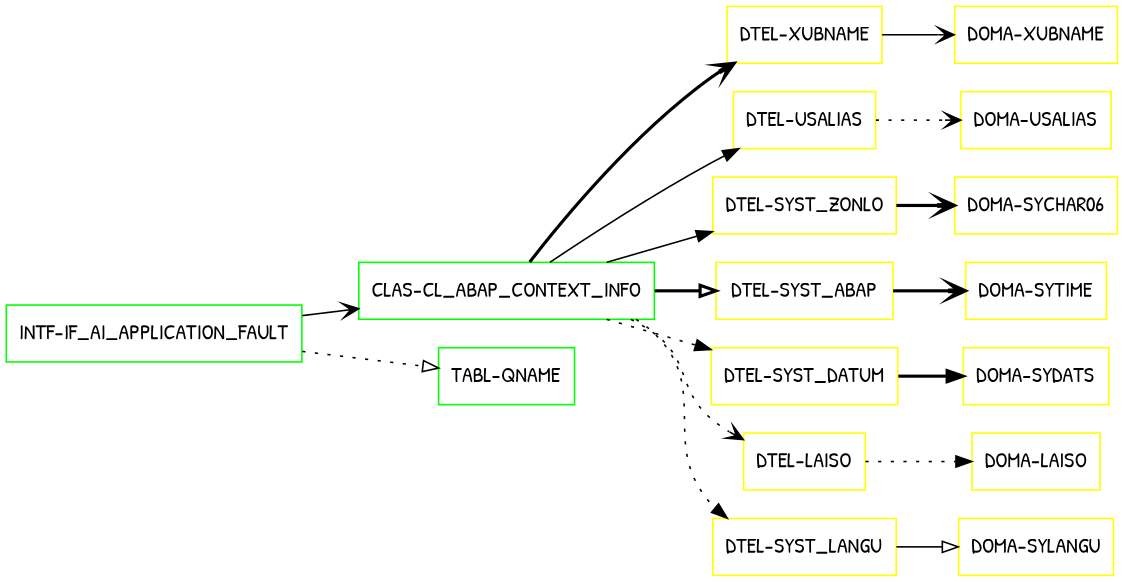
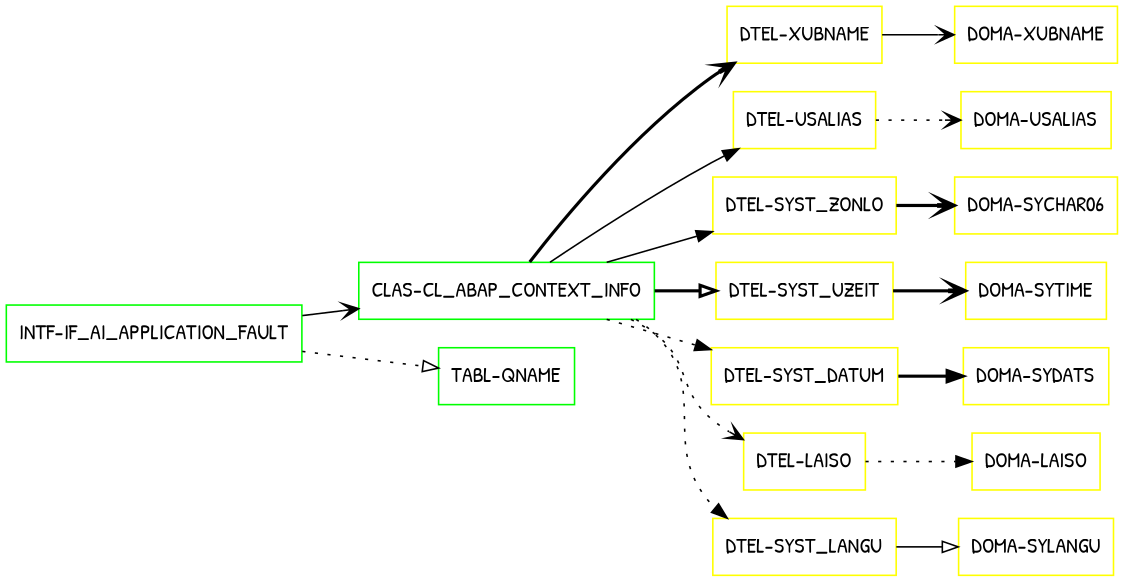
(805, 291) -> (805, 291)
